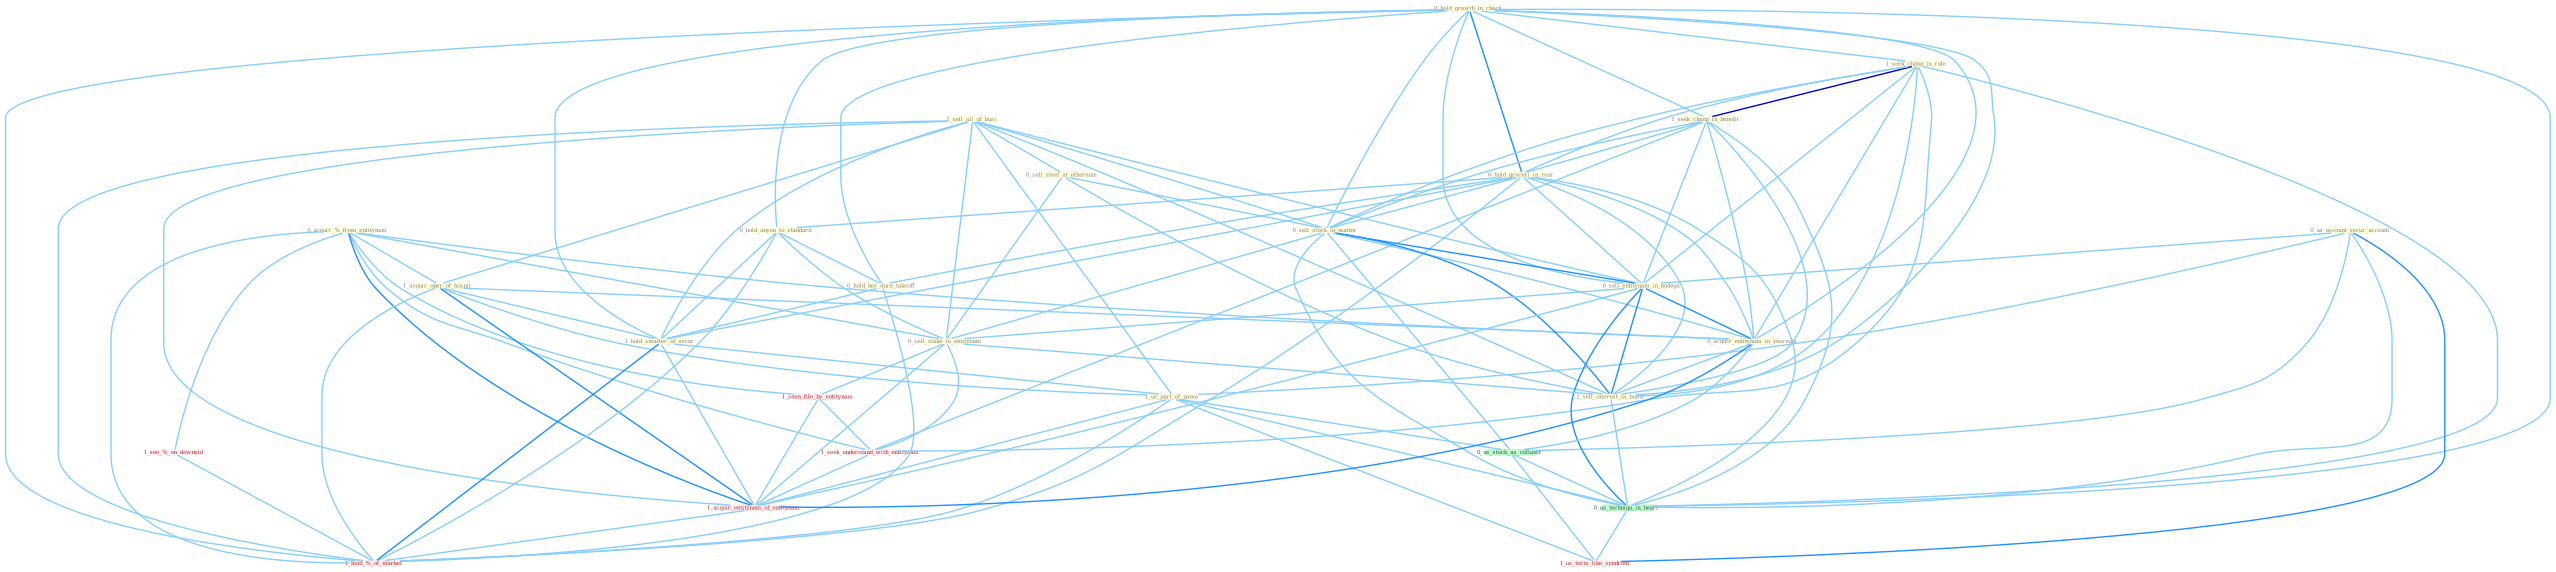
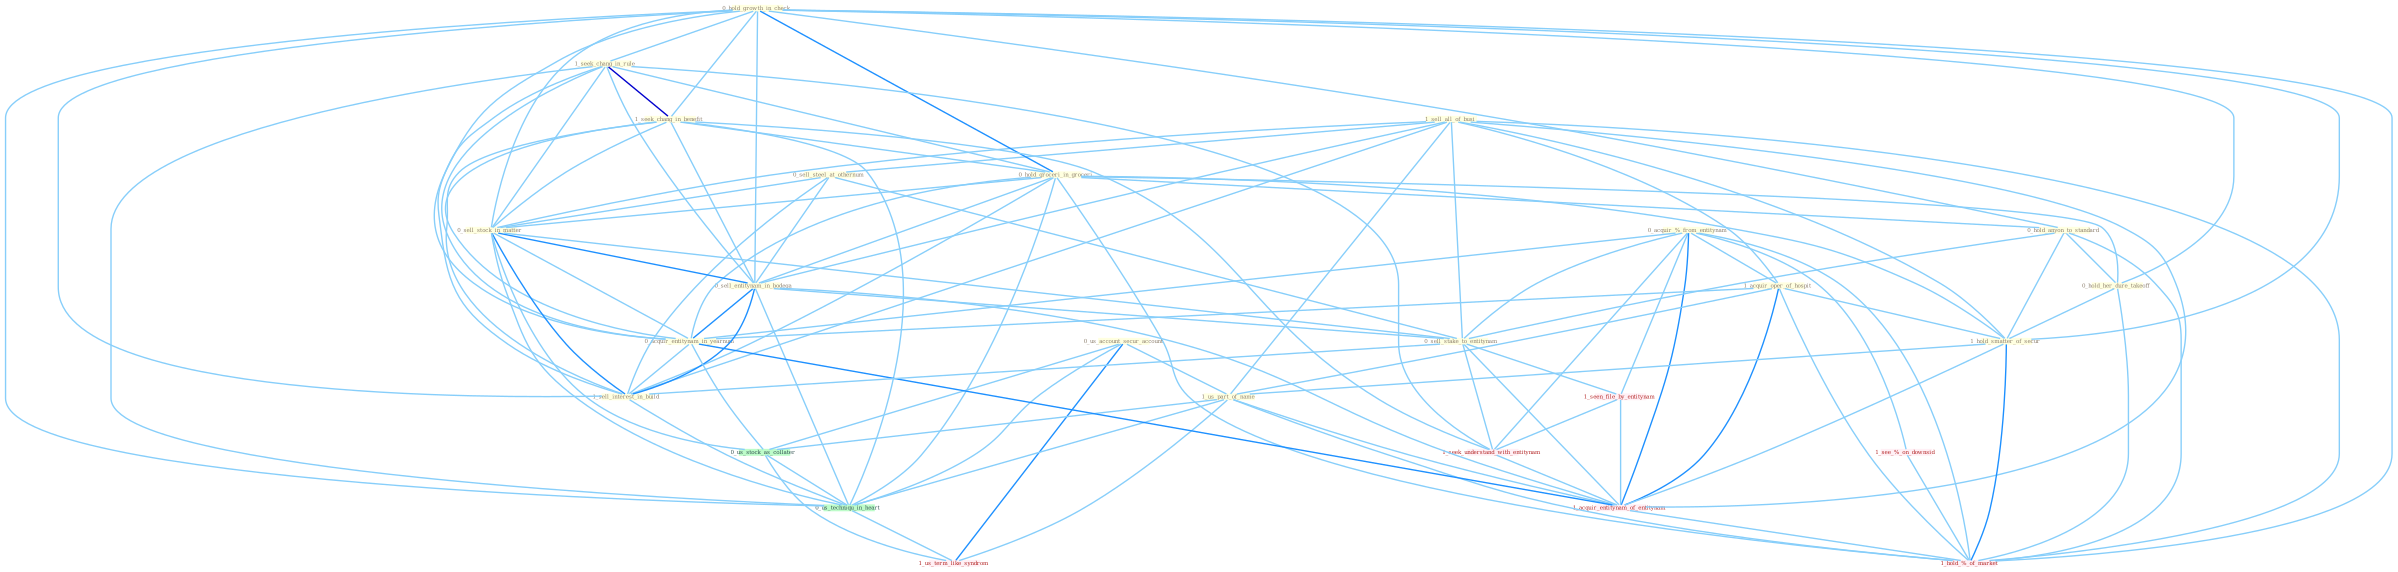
(1522, 175) -> (1056, 175)
(1996, 258) -> (798, 222)
(1572, 402) -> (802, 397)
